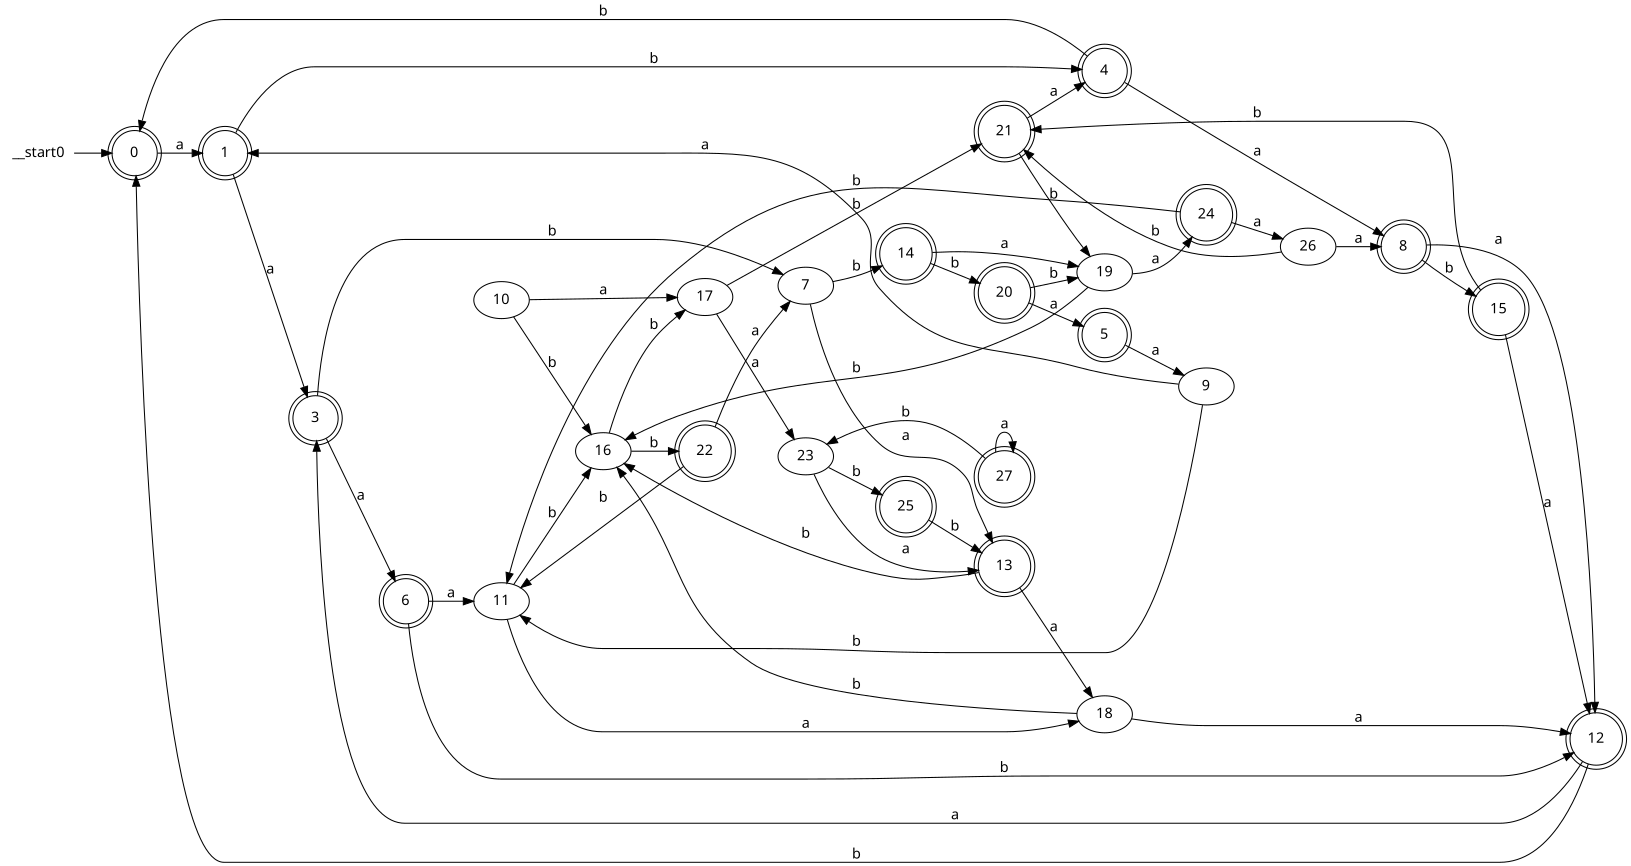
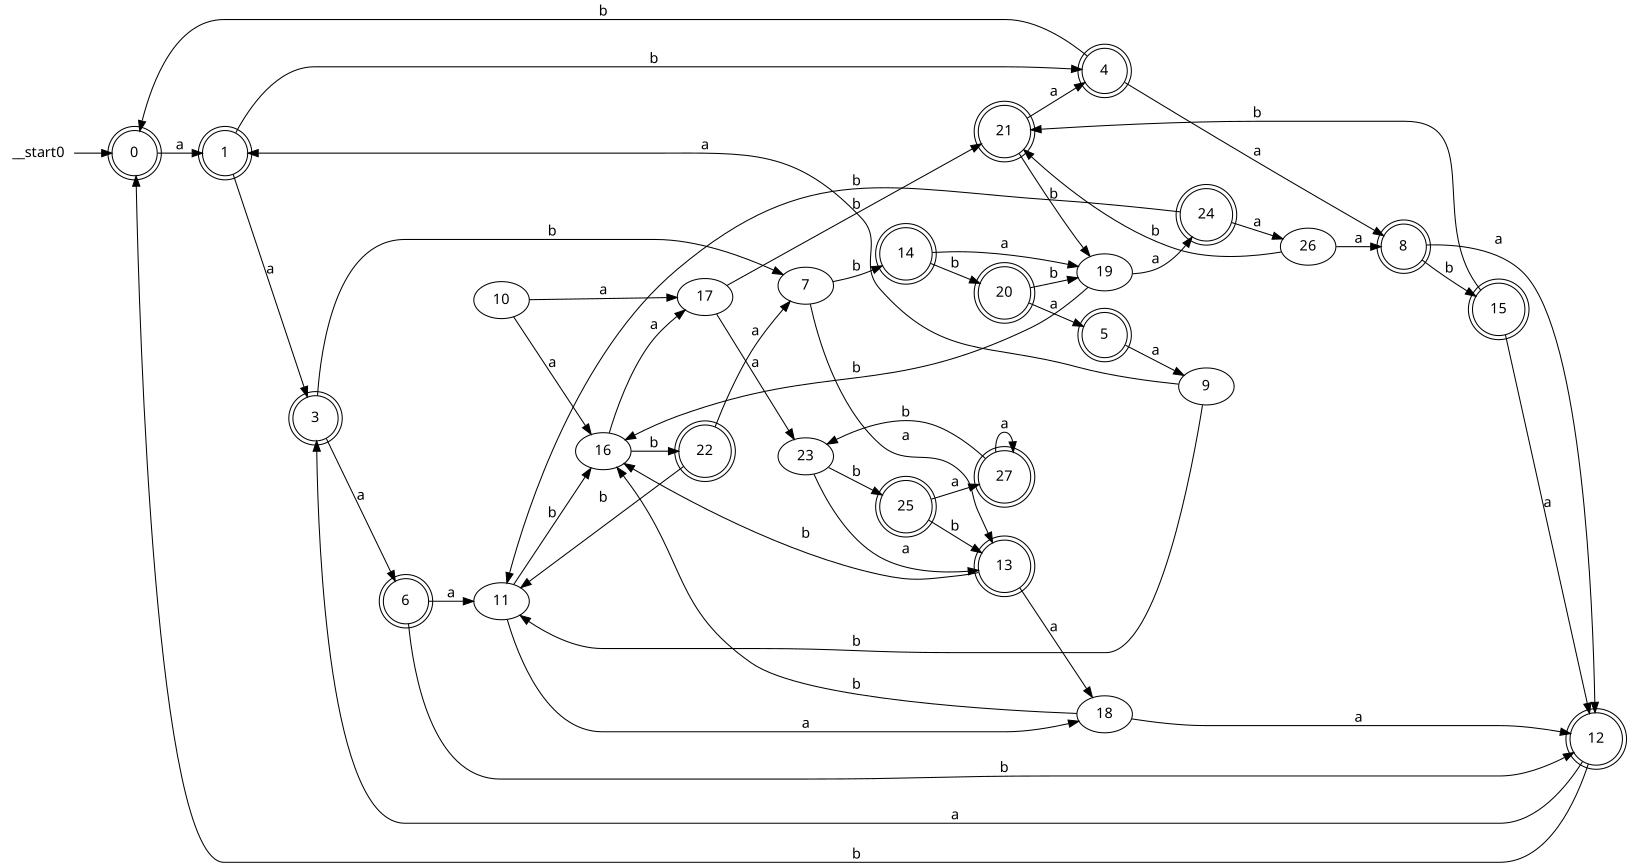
(654, 325) -> (654, 325)
(552, 363) -> (552, 363)
none -> (950, 493)
